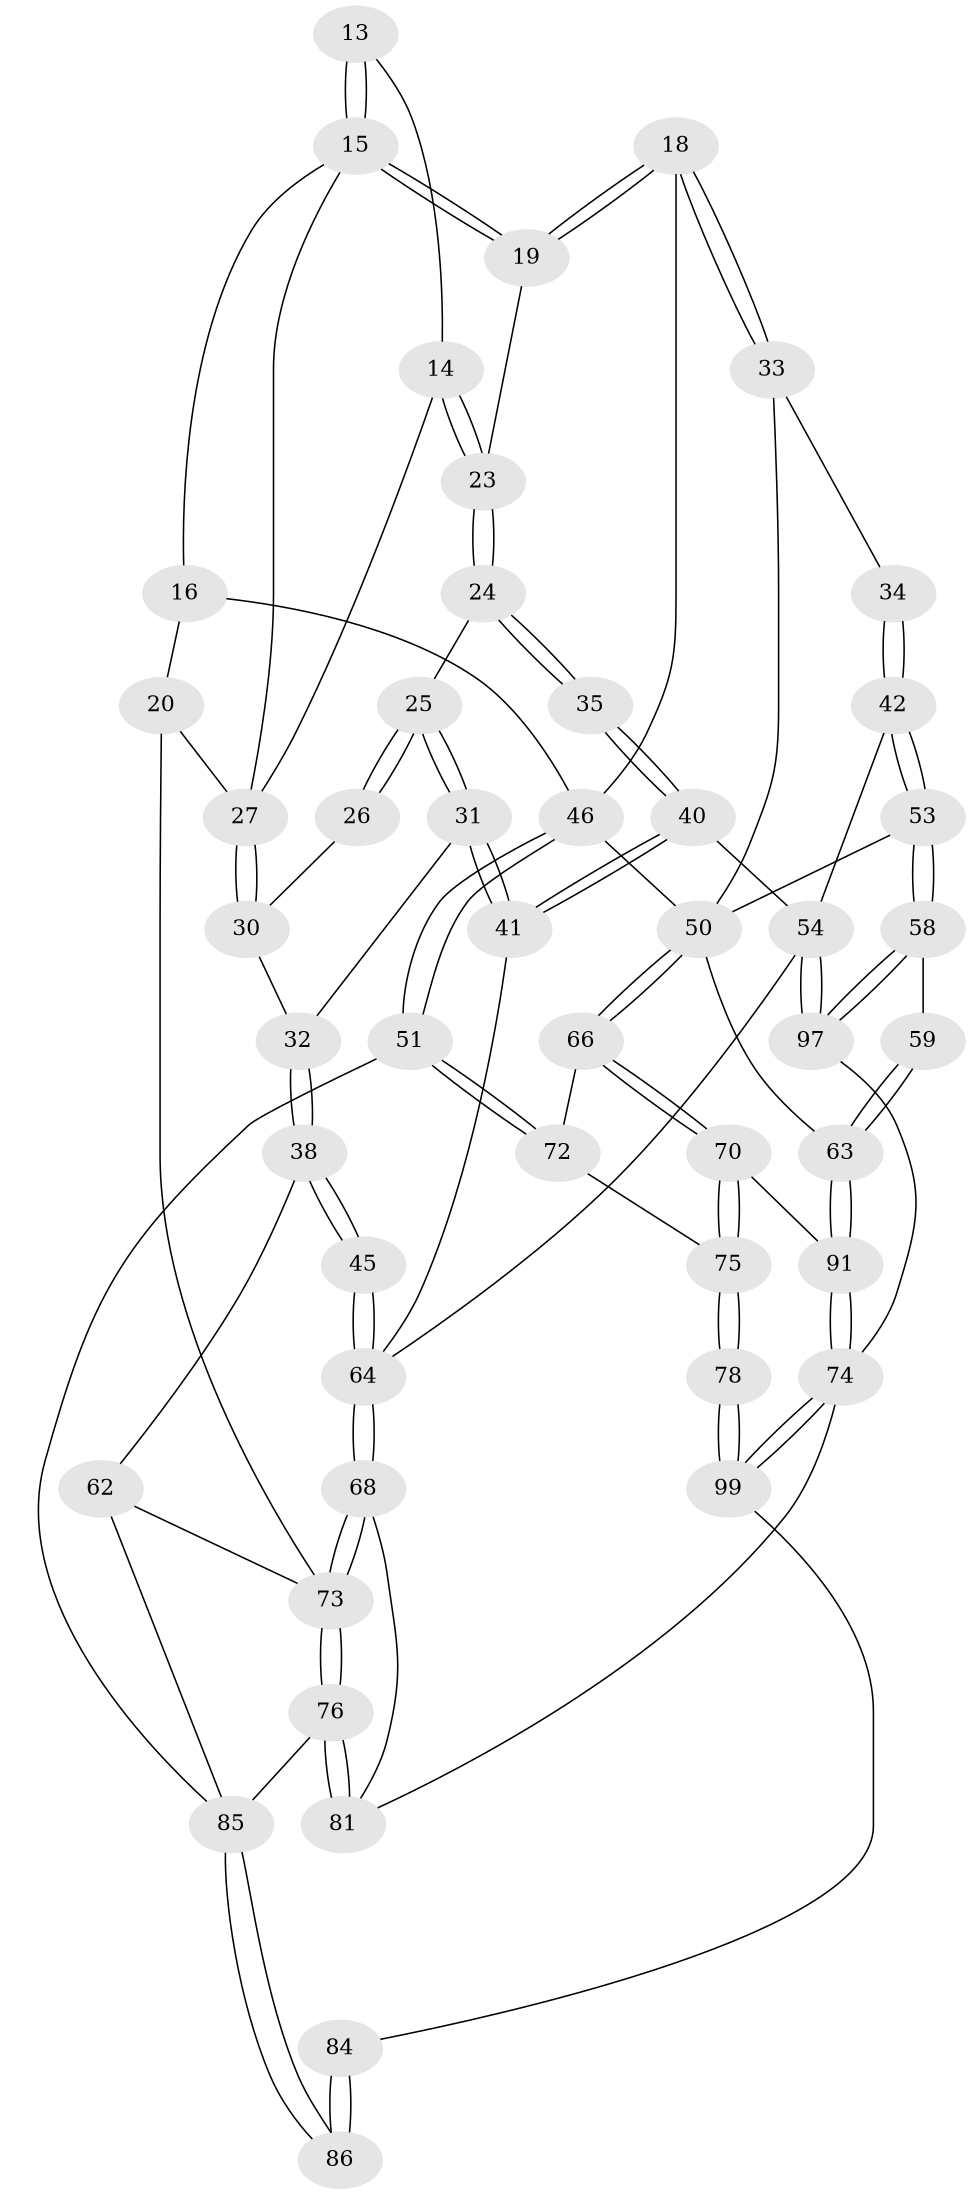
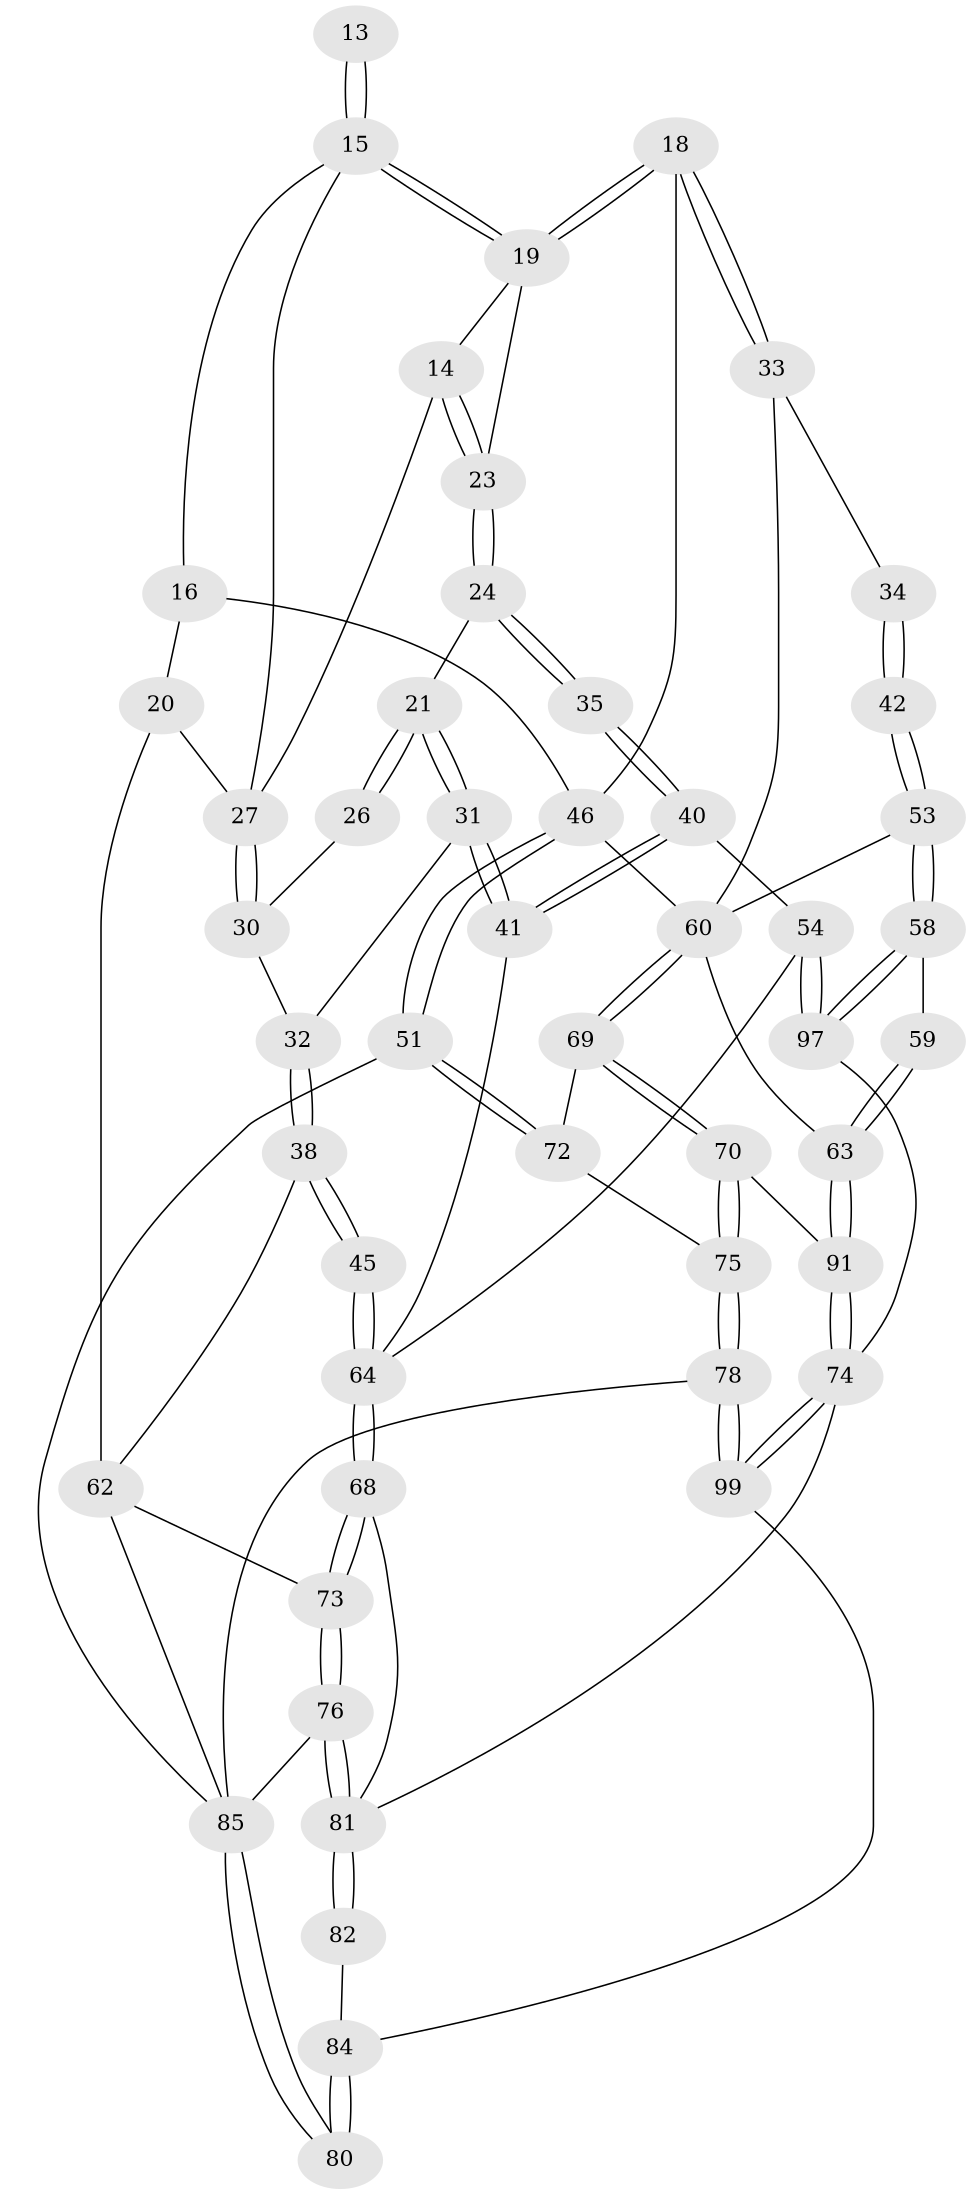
(427, 173) -> (484, 314)
(420, 706) -> (420, 706)
(853, 817) -> none
(699, 929) -> (699, 929)
(581, 1041) -> (581, 1041)
(161, 1171) -> (101, 1093)
none -> (322, 1452)
none -> (343, 1936)
(340, 2160) -> (340, 2160)
